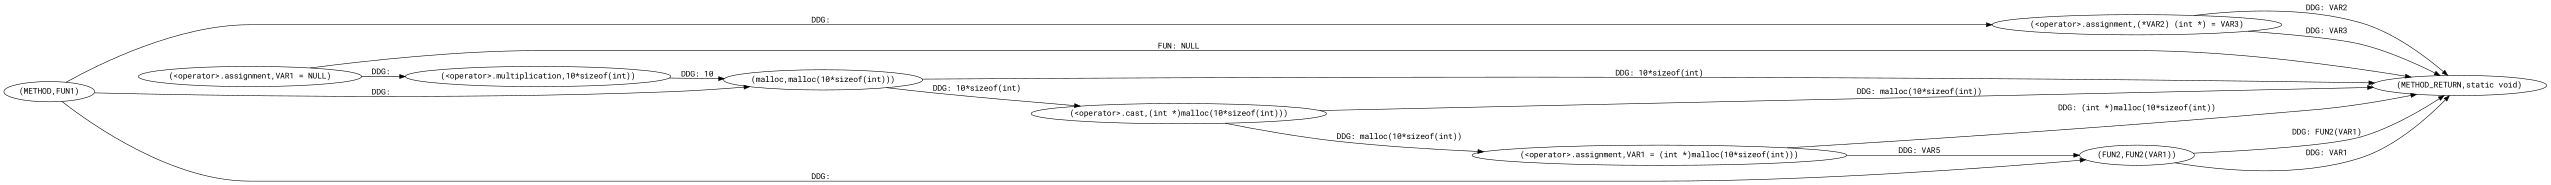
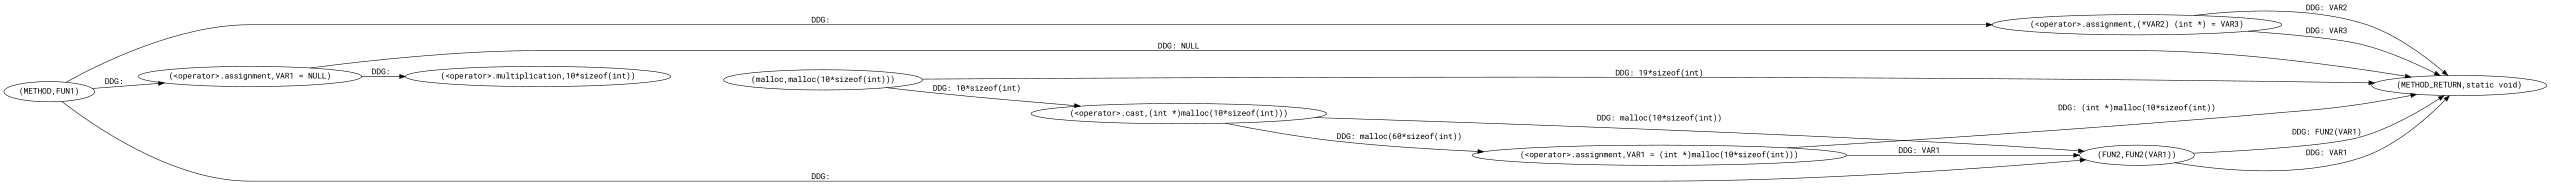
(1179, 46) -> (1179, 46)
(1659, 73) -> (1659, 73)
(694, 78) -> none
(419, 96) -> (125, 86)
(1844, 99) -> (1697, 131)
(1399, 137) -> (1399, 137)
(1919, 151) -> (1919, 151)
